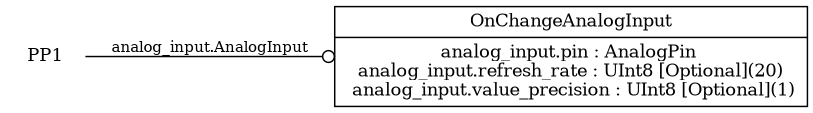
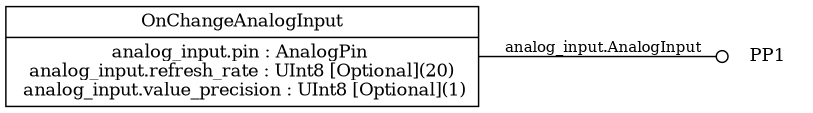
(204, 57) -> (597, 57)
